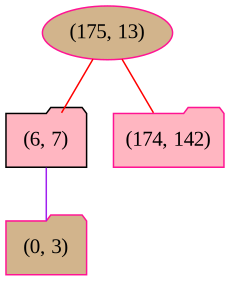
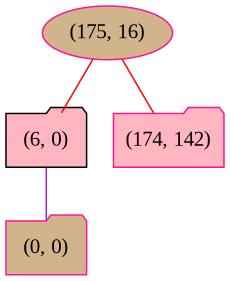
(108, 33) -> (108, 33)
(46, 140) -> (46, 140)
(46, 248) -> (46, 248)
